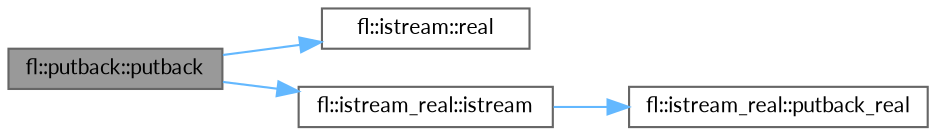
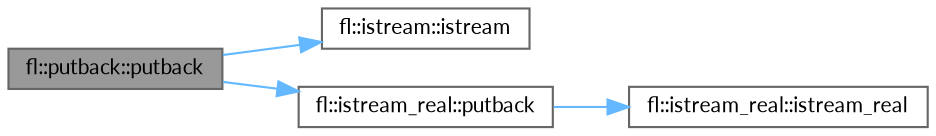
(426, 29) -> (426, 29)
(426, 107) -> (426, 107)
(778, 107) -> (778, 107)
